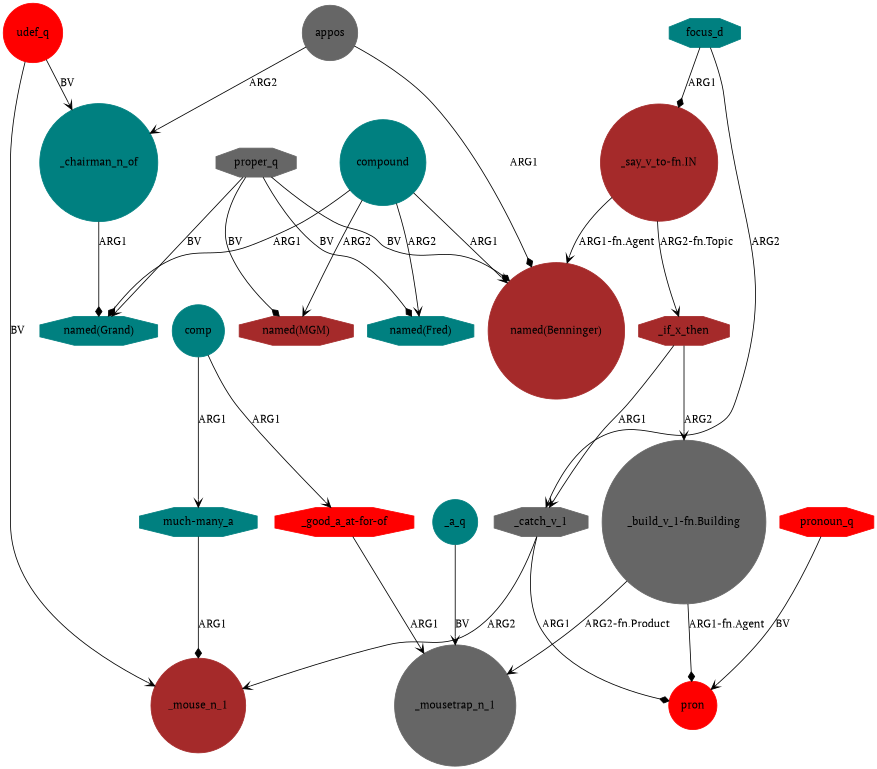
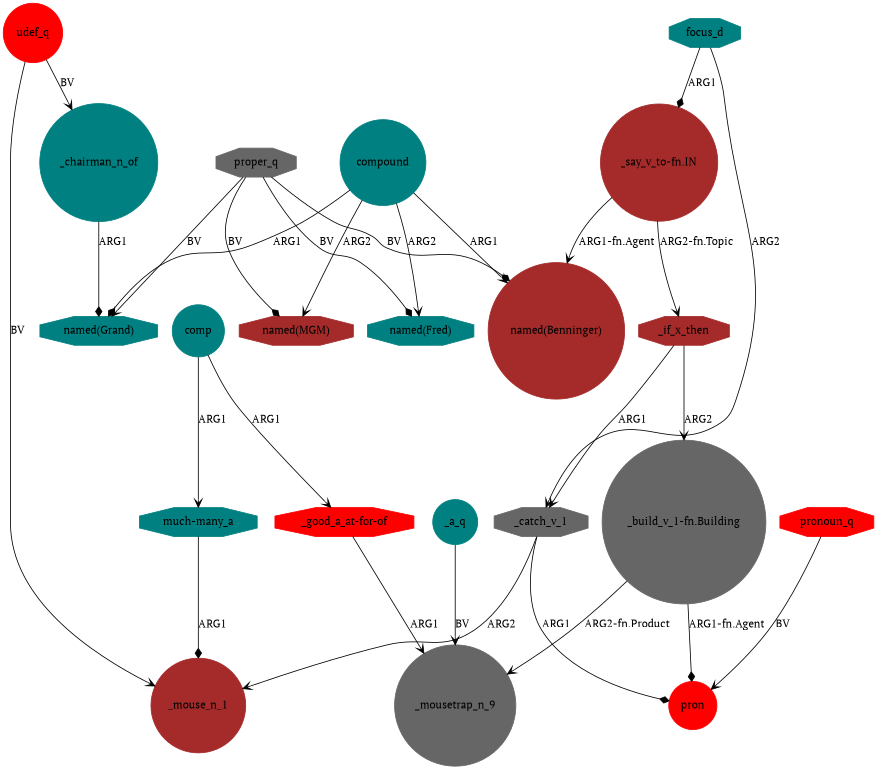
(330, 33) -> none
(455, 706) -> (455, 706)
